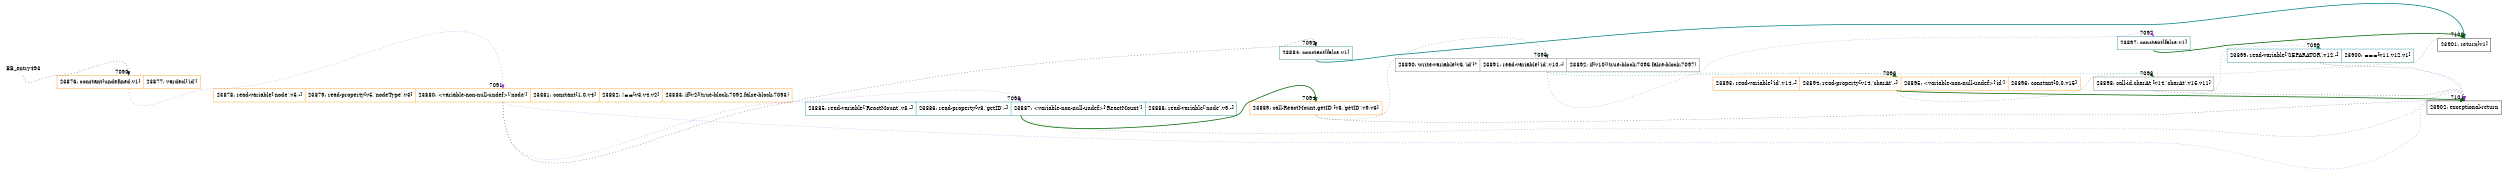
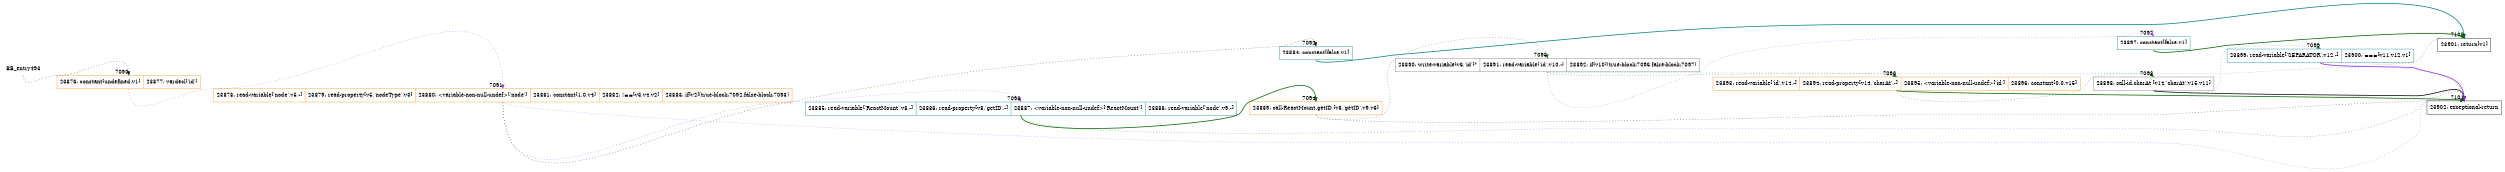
(2398, 67) -> (2398, 67)
(2311, 95) -> (2311, 95)
